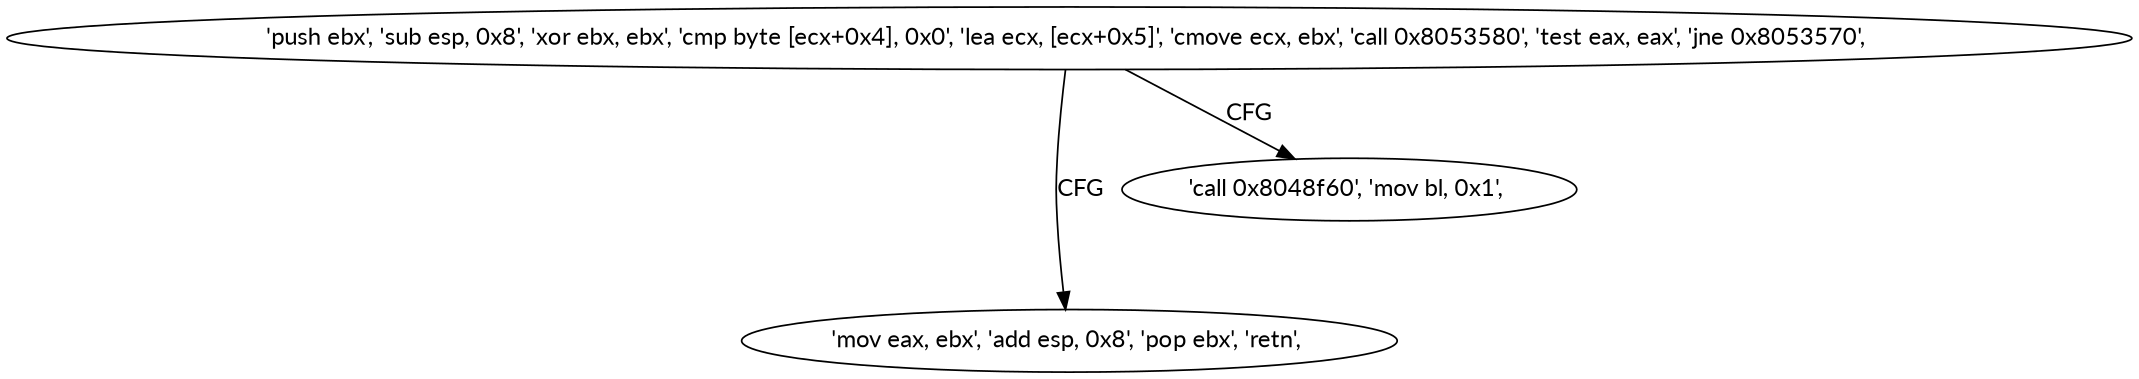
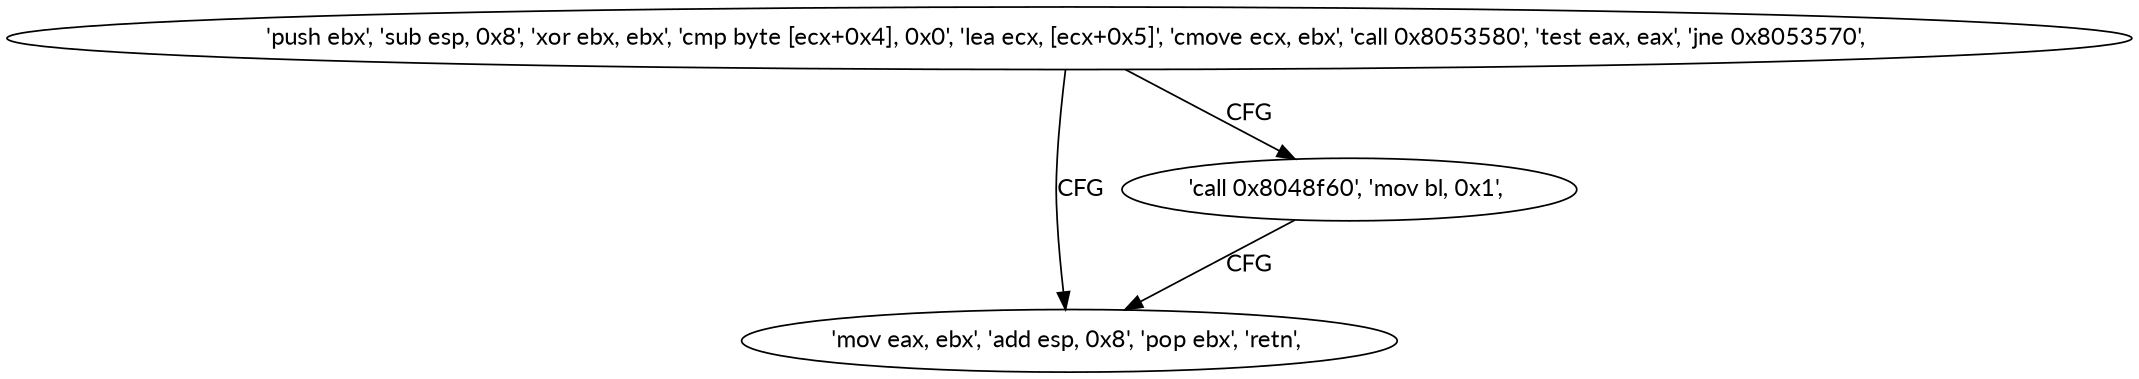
none -> (1218, 261)
